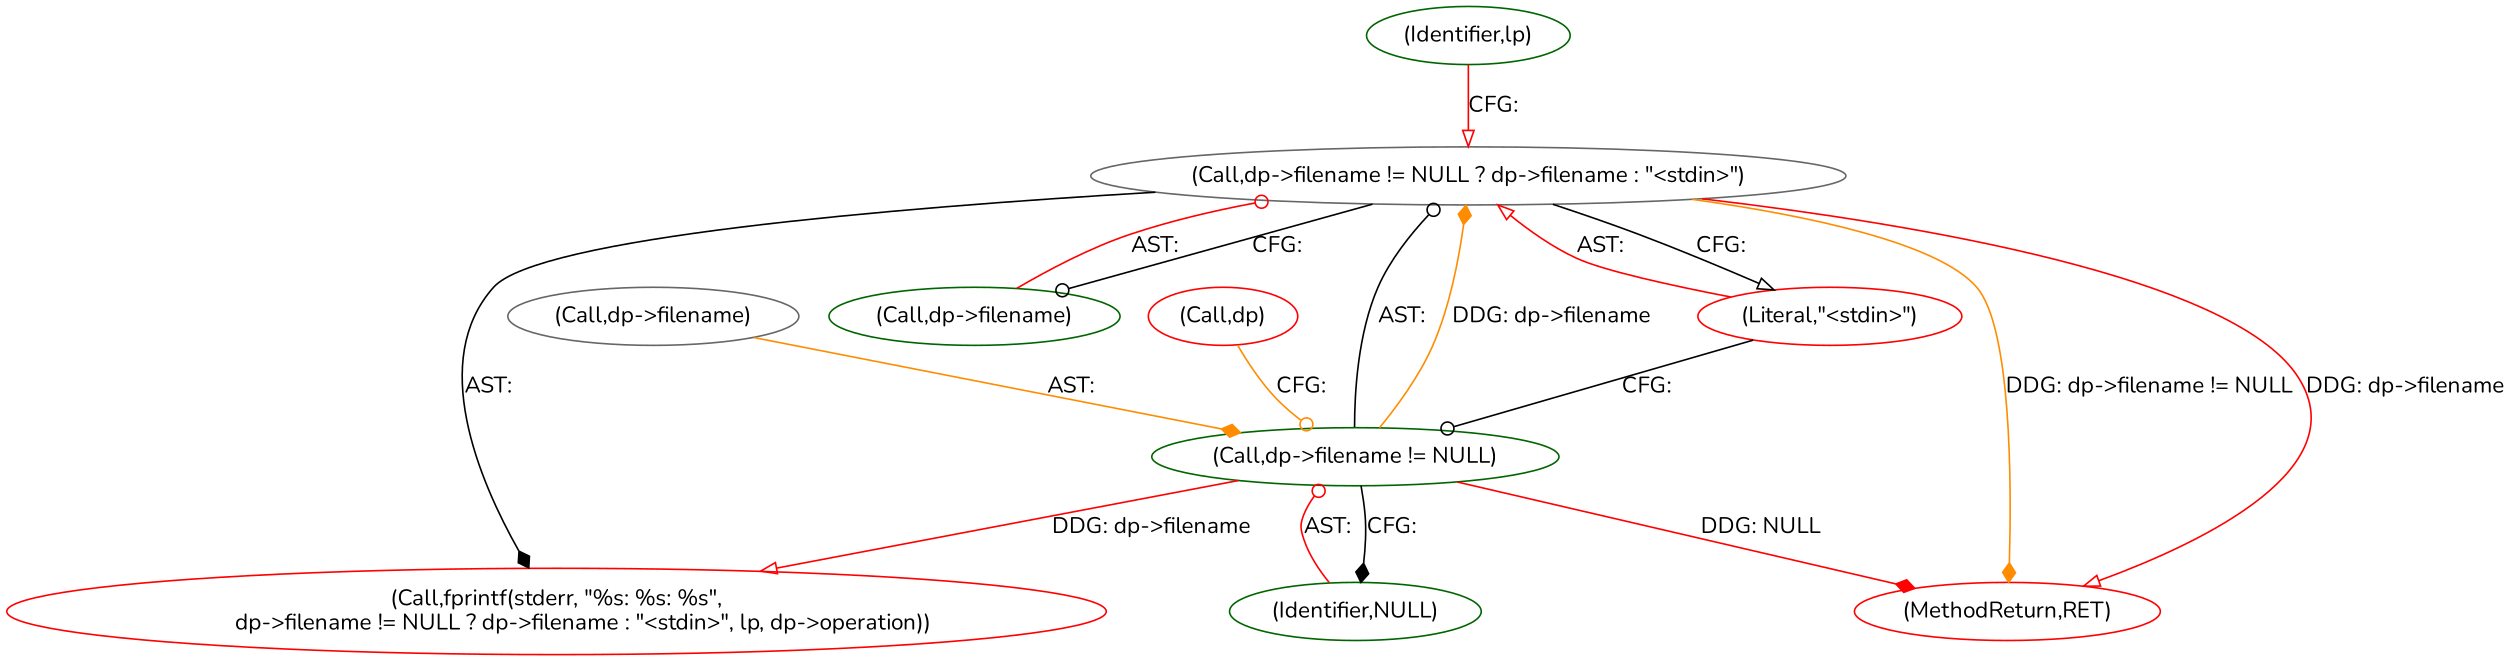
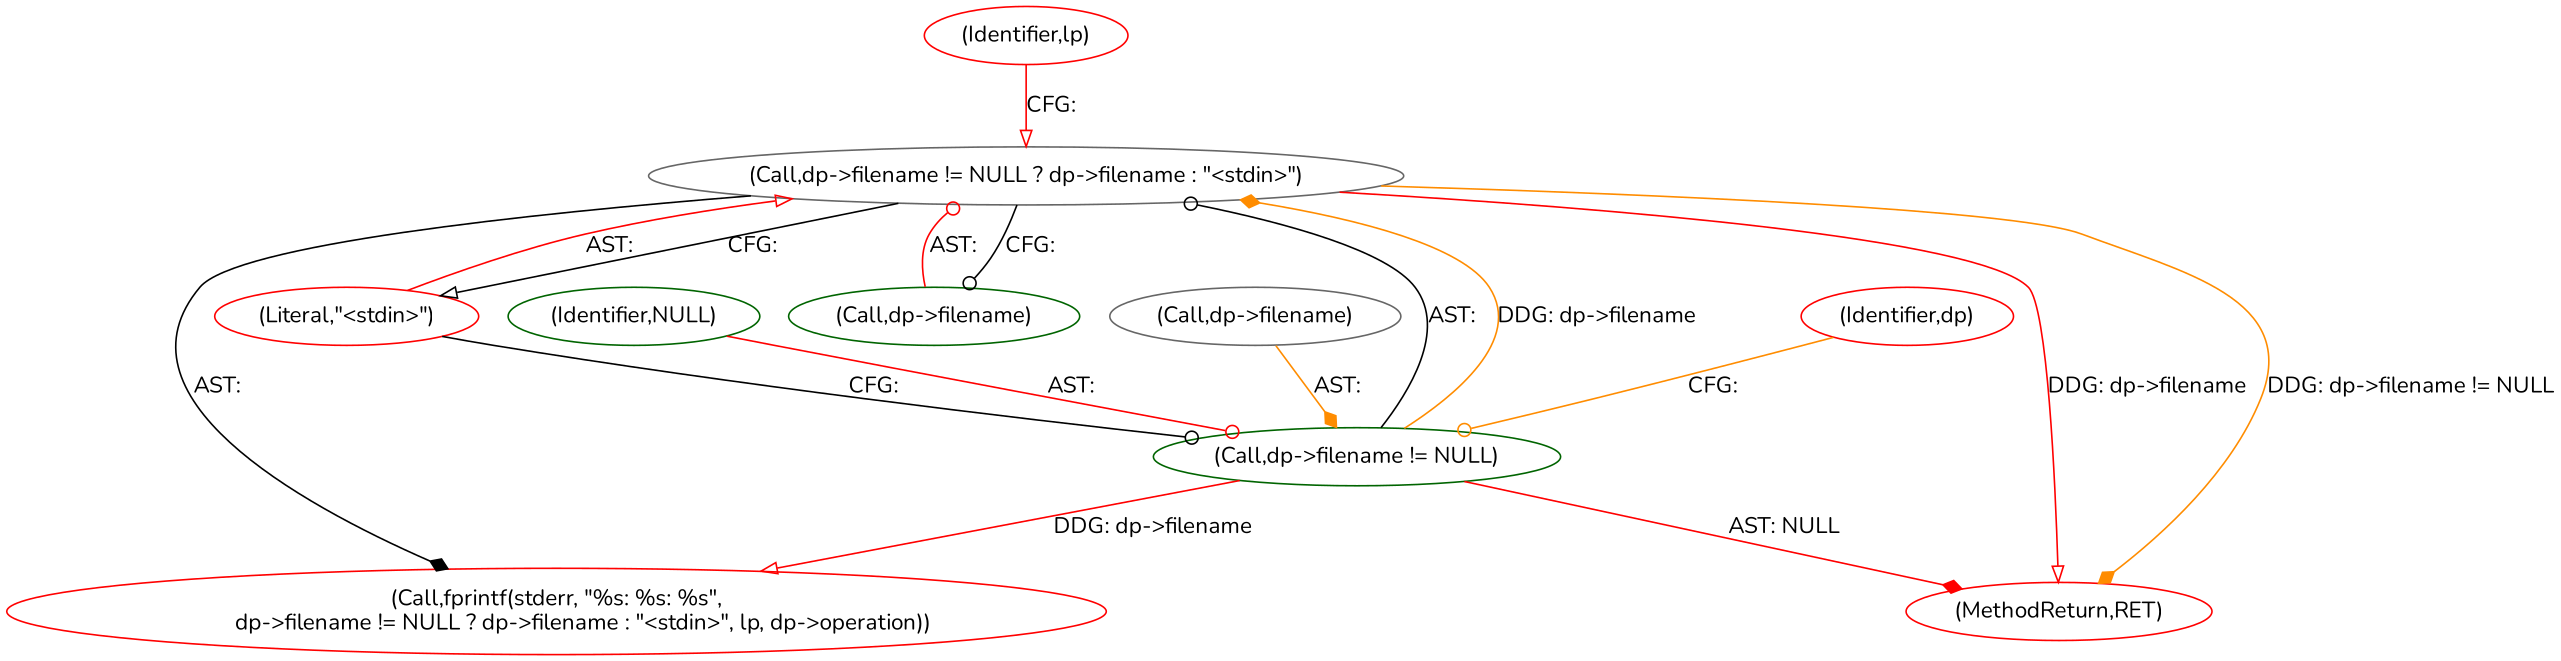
(1468, 36) -> (1026, 36)
(1223, 316) -> (1907, 316)
(1366, 524) -> none
(1761, 527) -> (1785, 527)
